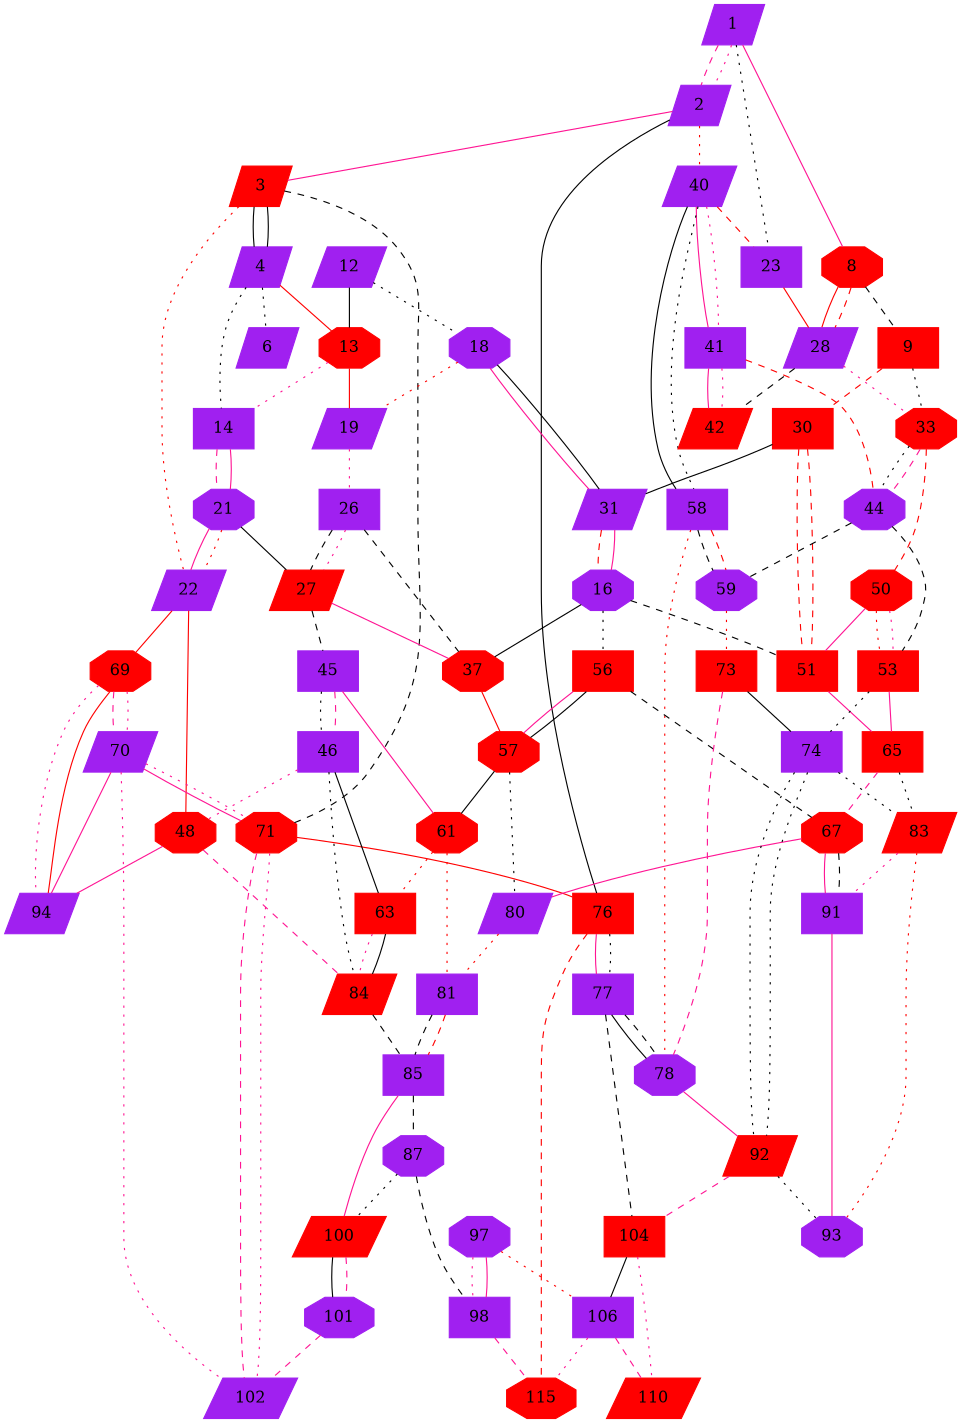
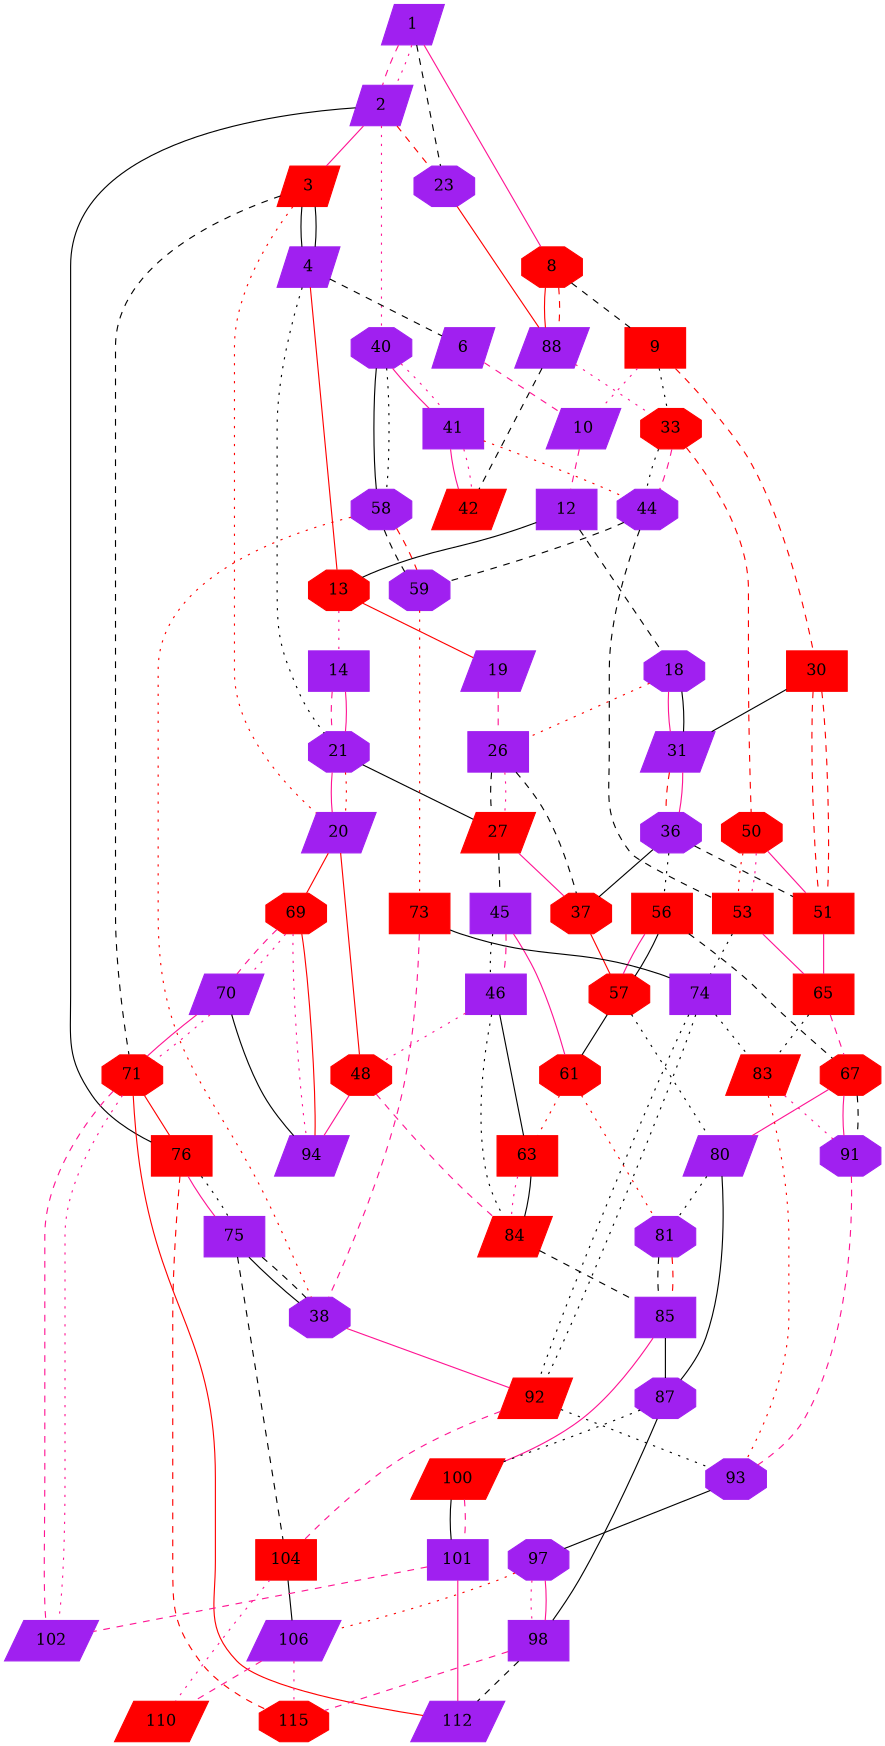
(700, 146) -> (381, 227)
(752, 146) -> (429, 105)
(700, 186) -> (381, 348)
(736, 227) -> (413, 147)
(349, 267) -> (567, 509)
(771, 267) -> (444, 186)
(411, 306) -> (614, 581)
(264, 308) -> (389, 309)
(222, 345) -> (277, 514)
(821, 348) -> (552, 348)
(425, 382) -> (589, 710)
(827, 396) -> (554, 468)
none -> (583, 429)
(349, 469) -> (498, 712)
(697, 509) -> (381, 509)
(189, 590) -> (339, 833)
(603, 590) -> (671, 833)
(81, 833) -> (255, 1079)
(832, 913) -> (851, 1156)
(481, 954) -> (693, 1196)
(447, 994) -> (665, 1237)
(603, 994) -> (234, 1237)
(665, 1075) -> (320, 1317)
(832, 1075) -> (836, 1333)
(124, 1094) -> none
(413, 1116) -> (665, 1358)
(432, 1240) -> (610, 1522)
none -> (719, 1282)
(339, 1317) -> (458, 1560)
(603, 1317) -> (294, 1641)
none -> (637, 1519)
none -> (458, 1721)
